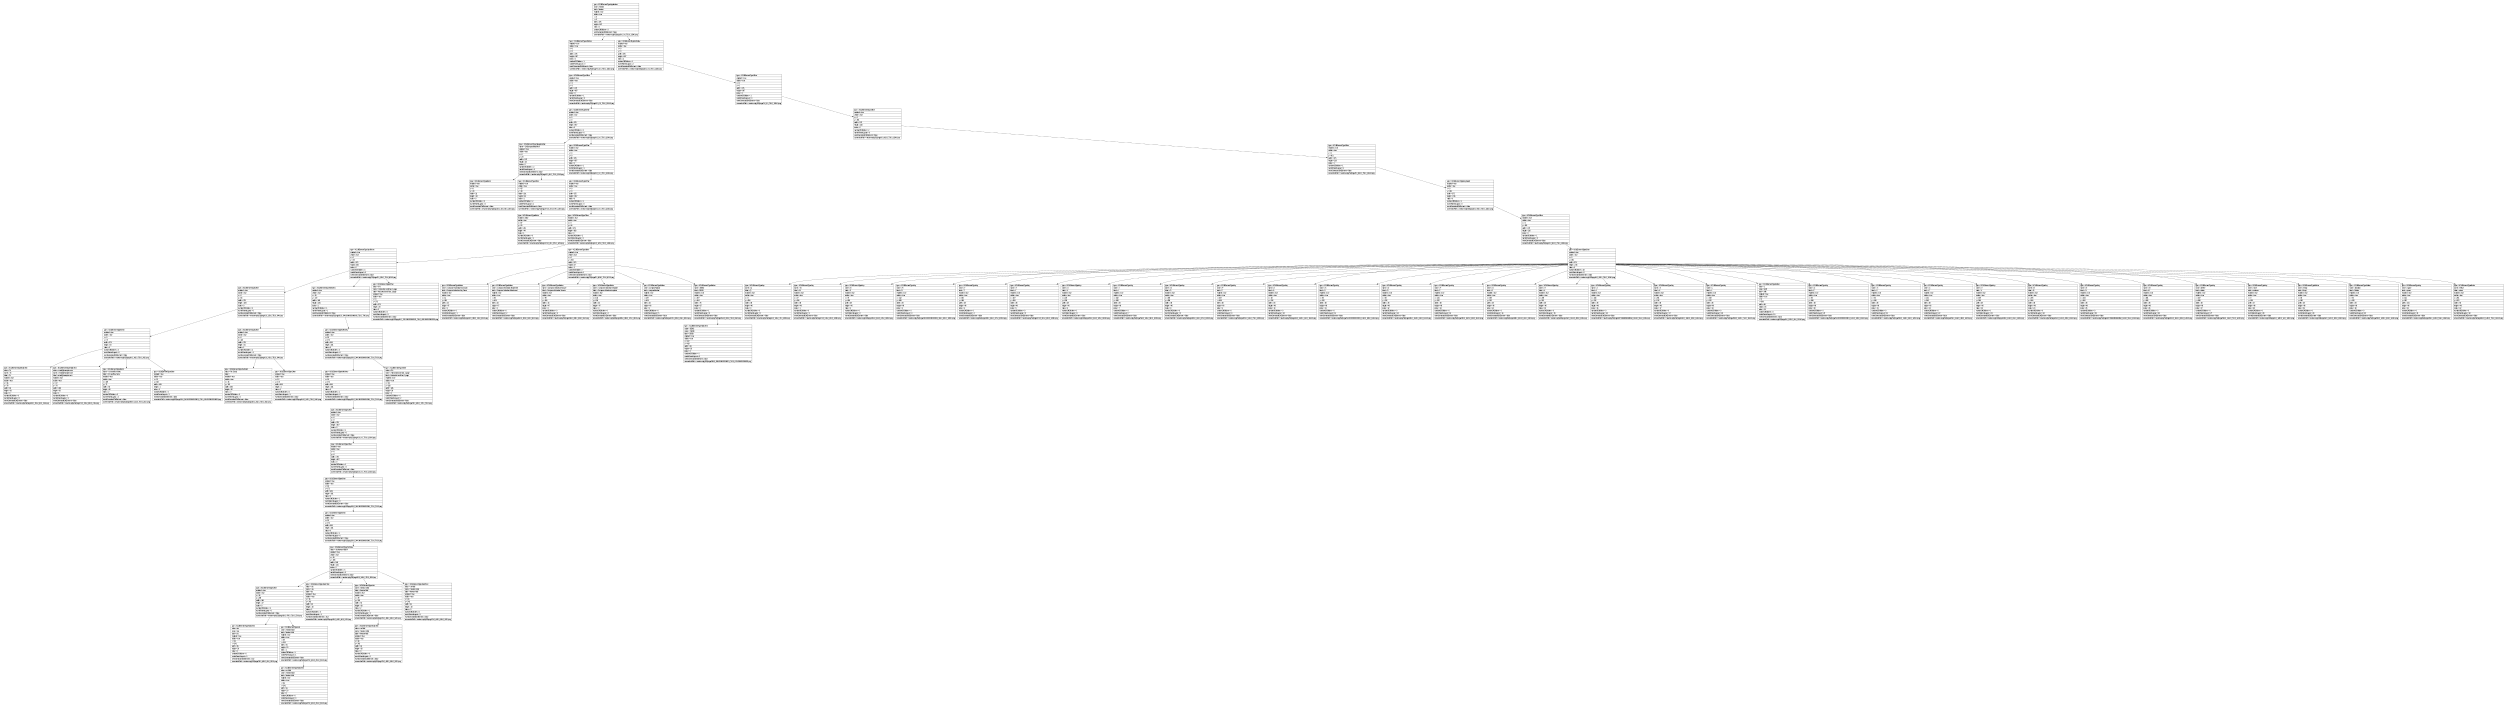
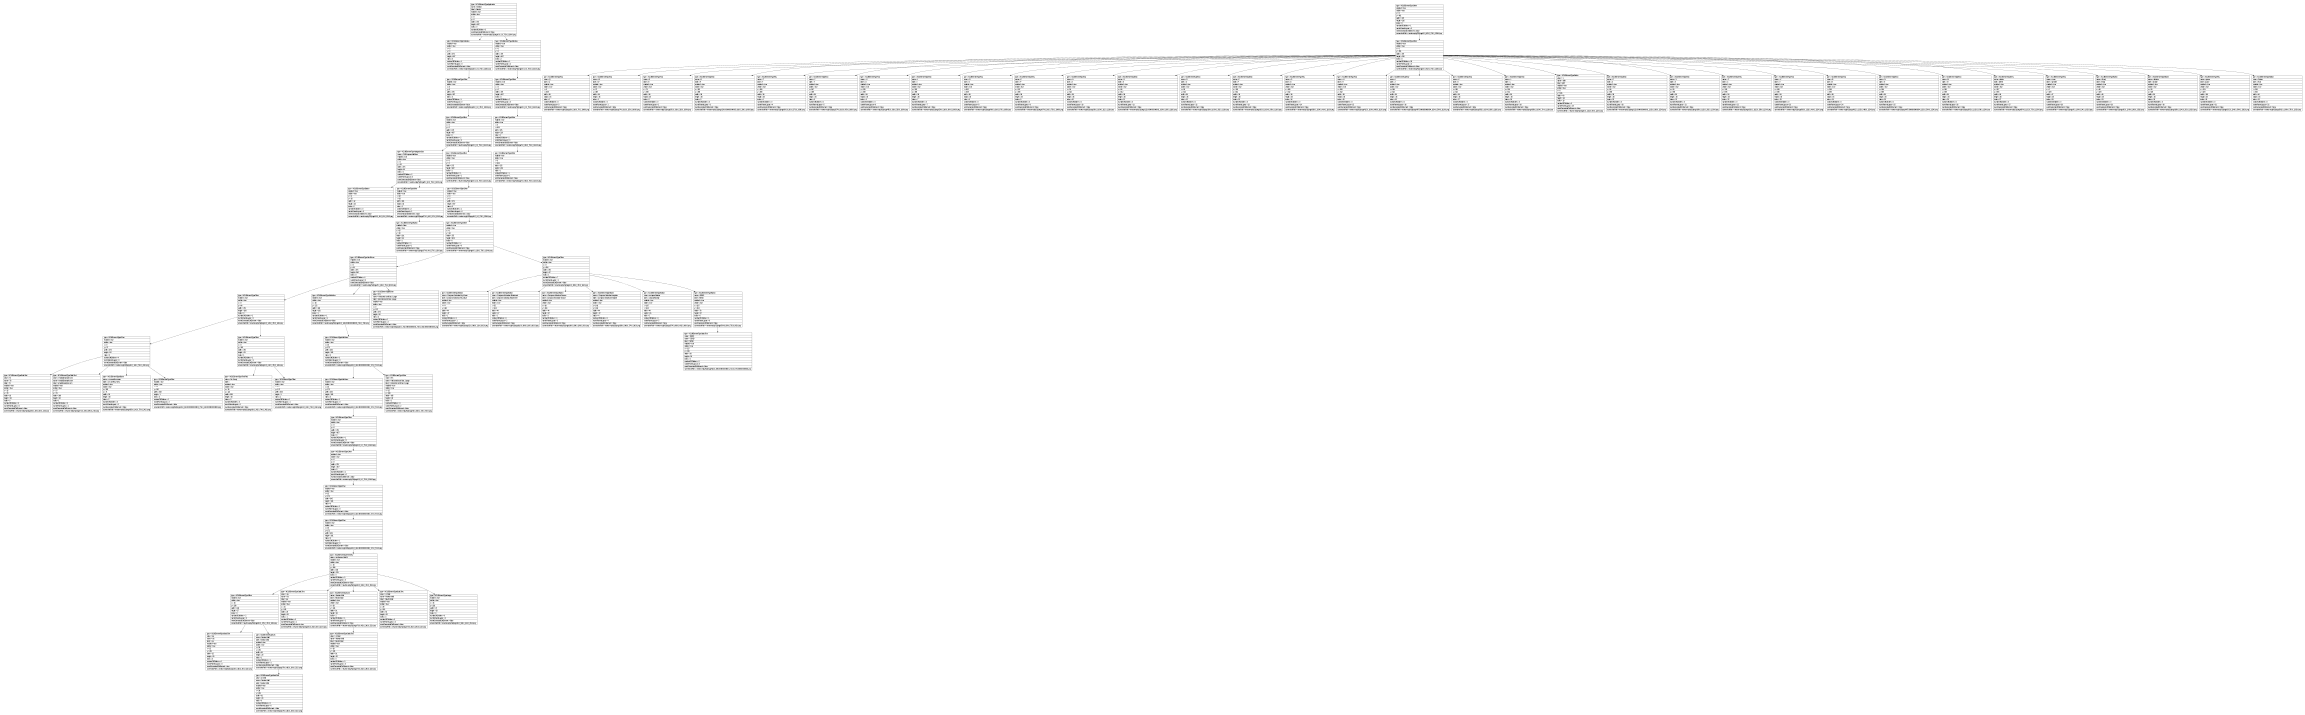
(1470, 195) -> none
none -> (453, 610)
